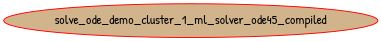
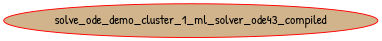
(191, 21) -> (191, 21)
